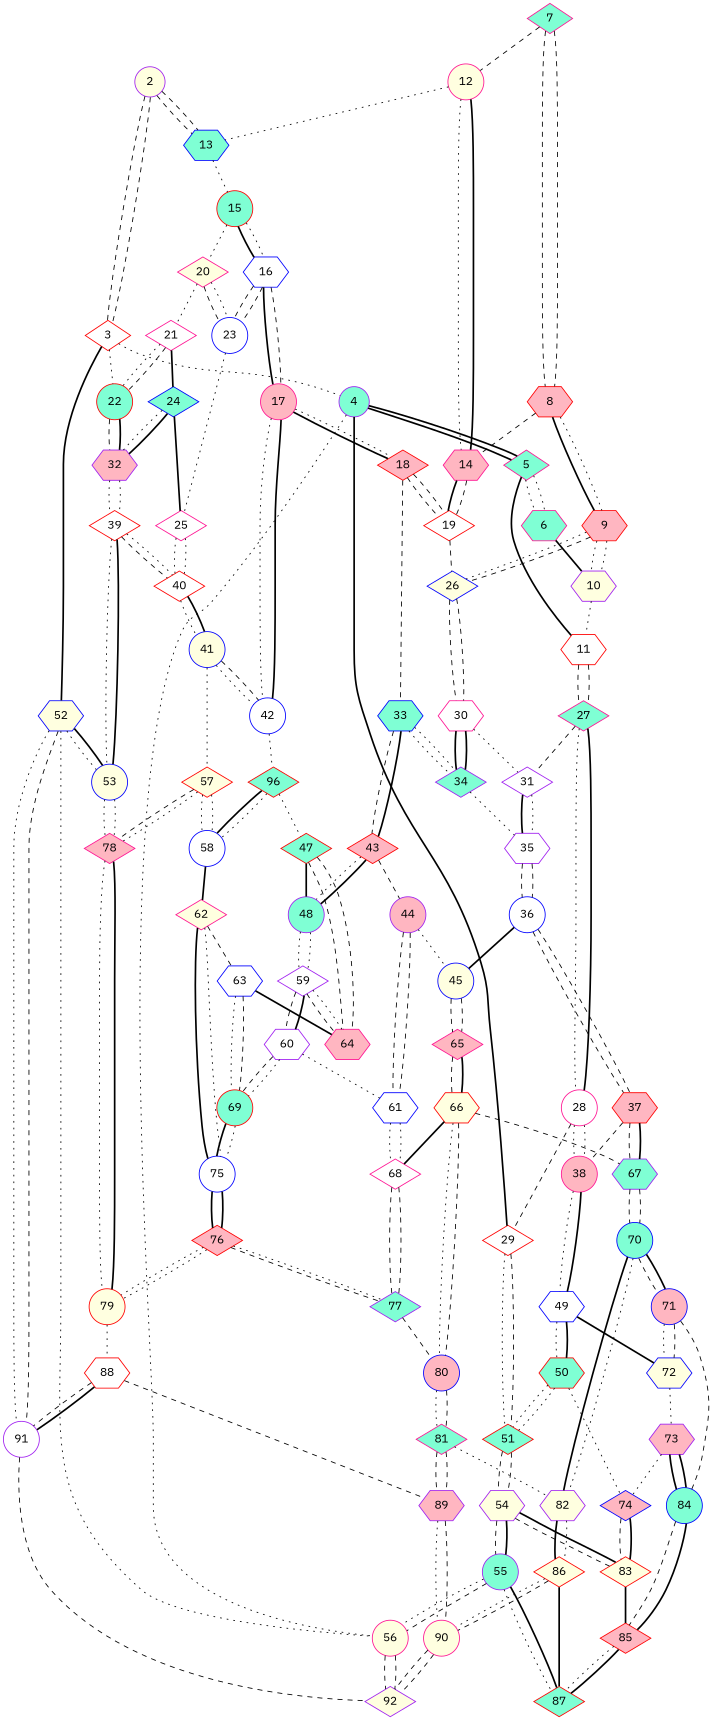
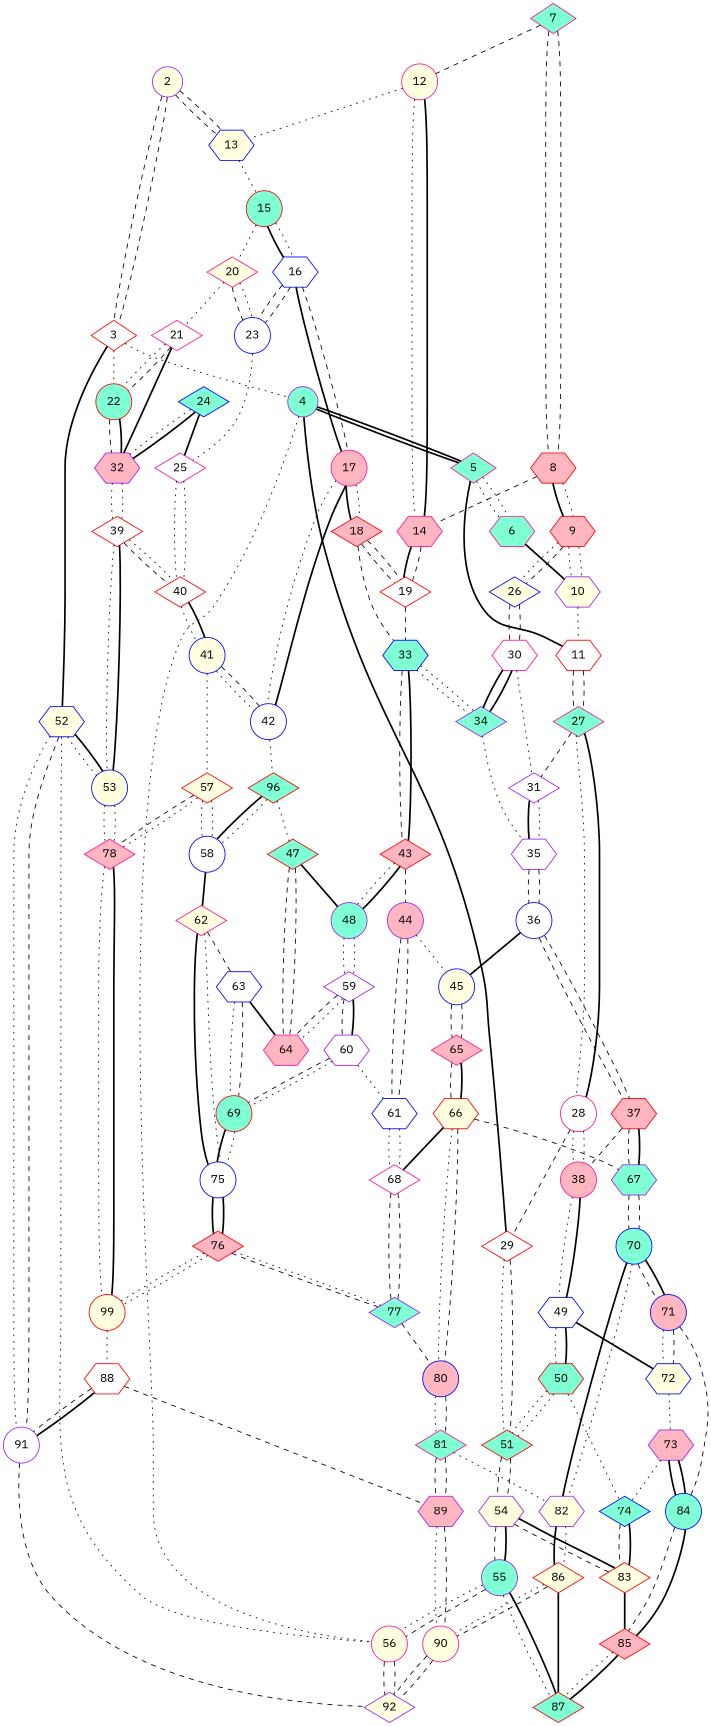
(206, 145) -> (231, 145)
(172, 370) -> (148, 400)
(451, 556) -> (405, 624)
(107, 1307) -> (107, 1312)
(626, 1506) -> (625, 1511)
